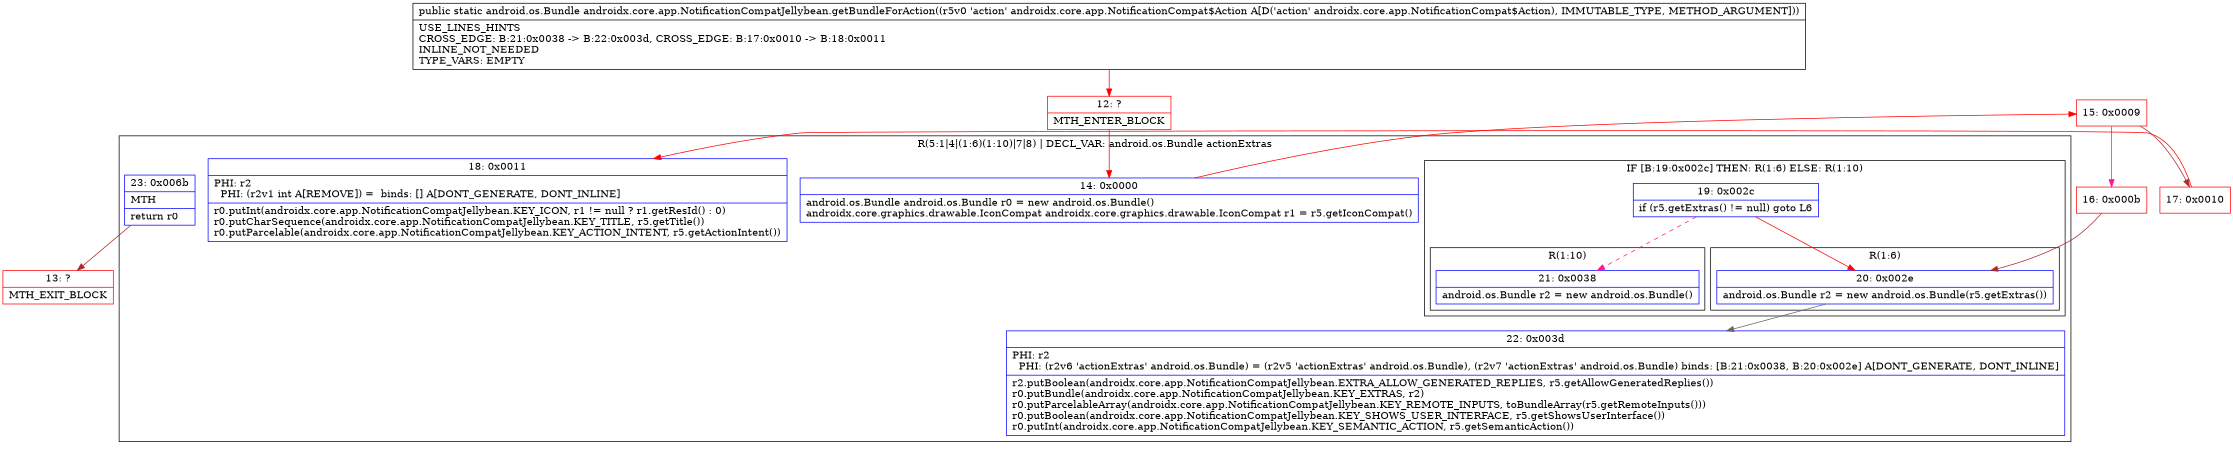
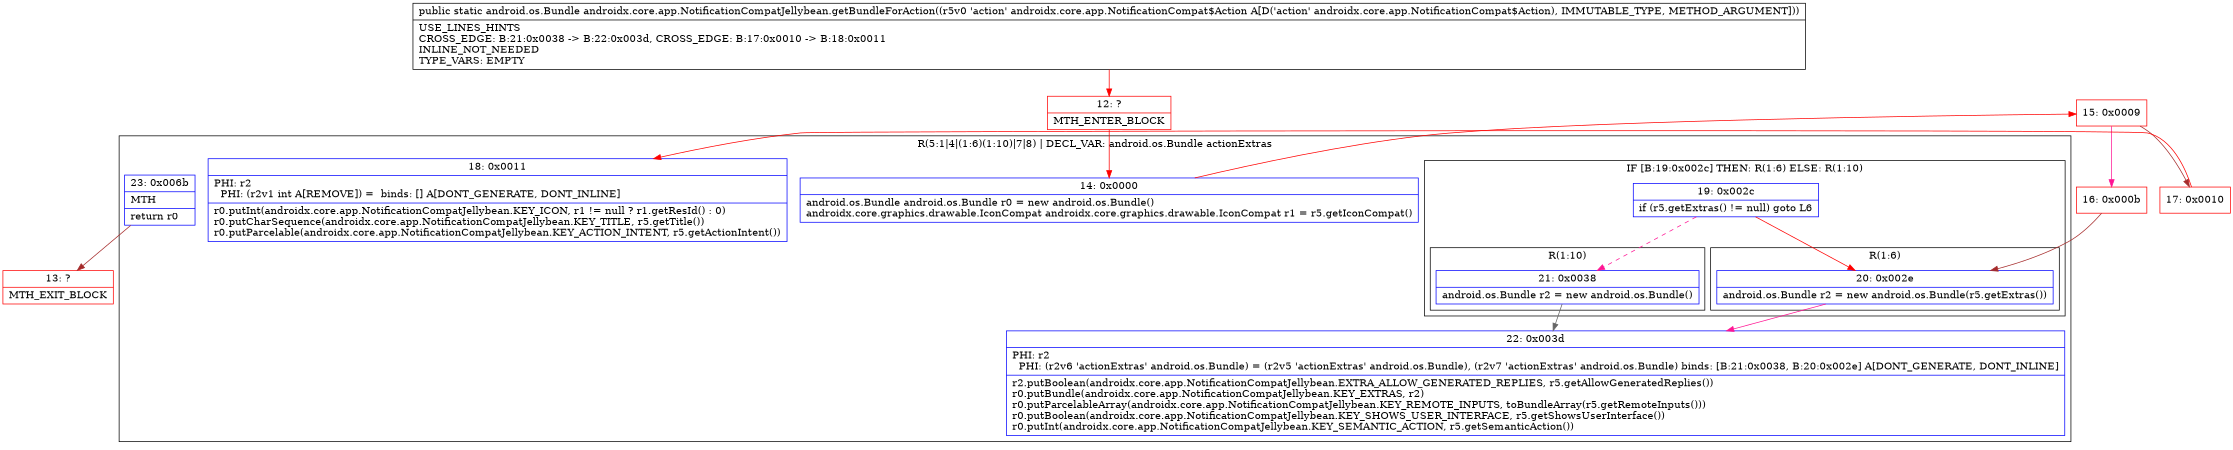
none -> (1559, 314)
(1764, 321) -> (1764, 321)
